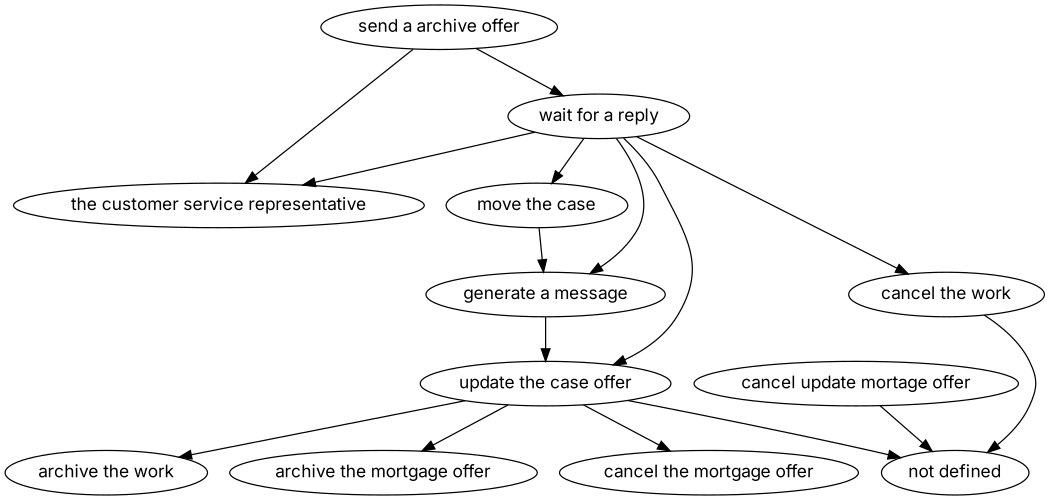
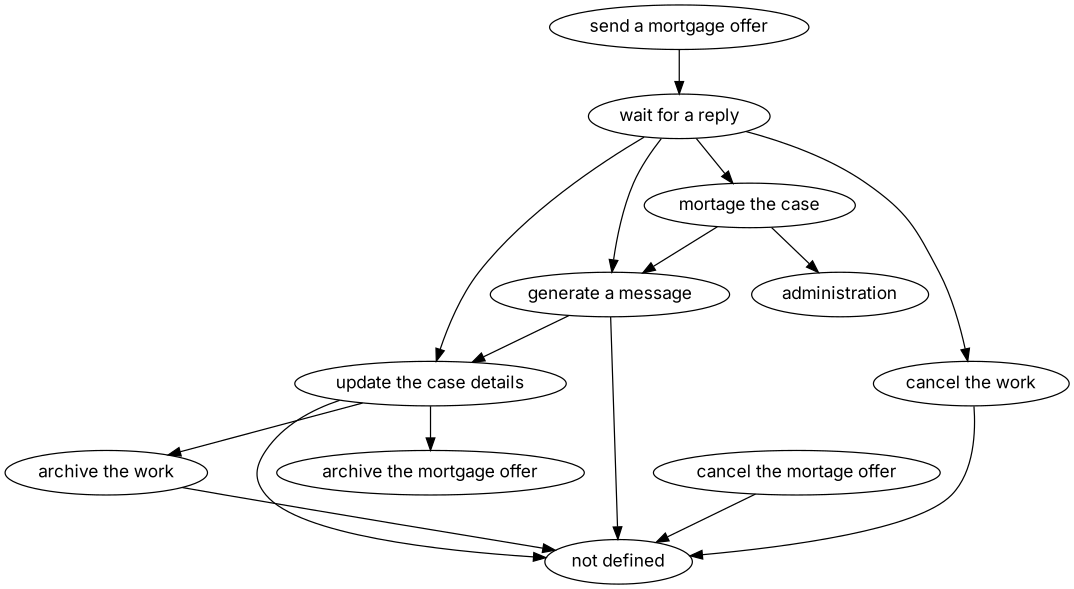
(439, 27) -> (679, 27)
(219, 205) -> none
(537, 205) -> (750, 205)
none -> (840, 295)
(546, 384) -> (431, 384)
(856, 384) -> (797, 473)
none -> (614, 422)
(709, 473) -> none
none -> (363, 518)
